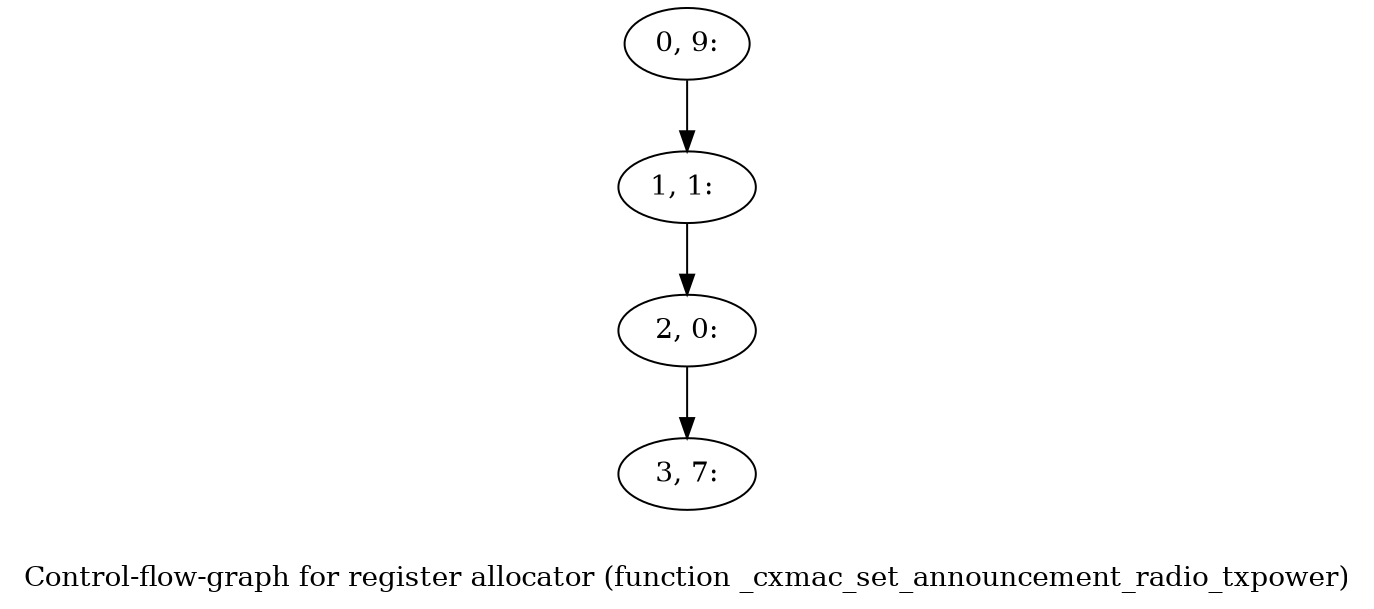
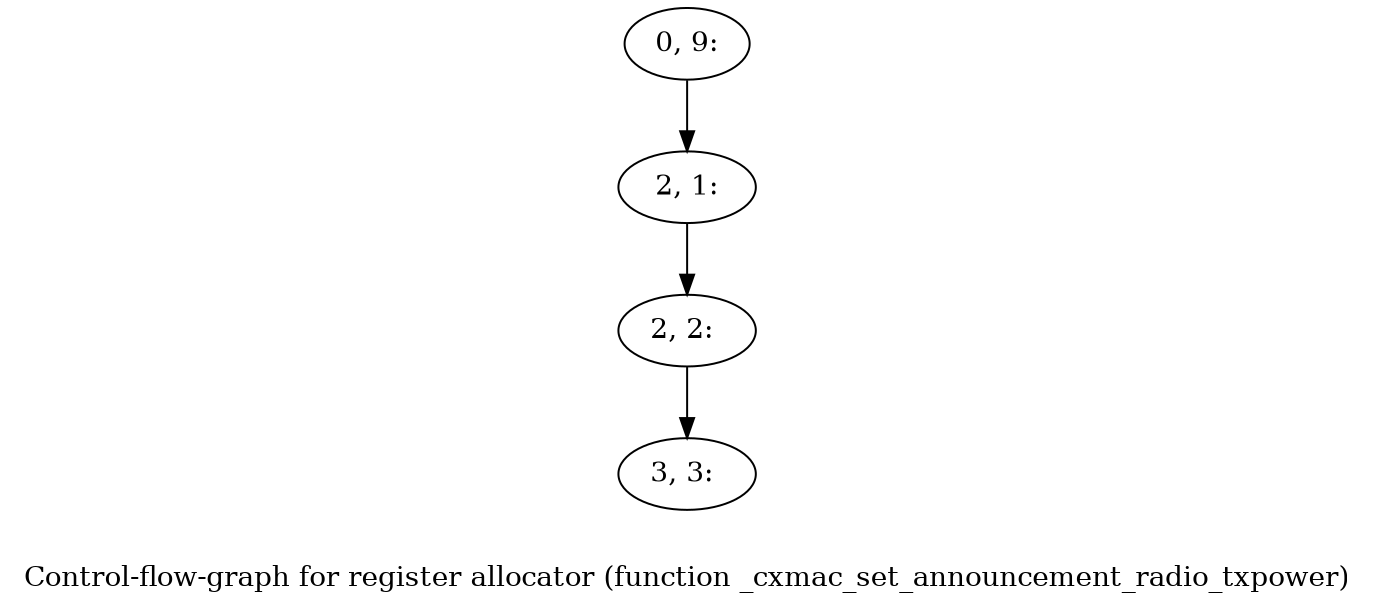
(687, 187) -> (687, 187)
(687, 331) -> (687, 331)
(687, 474) -> (687, 474)
